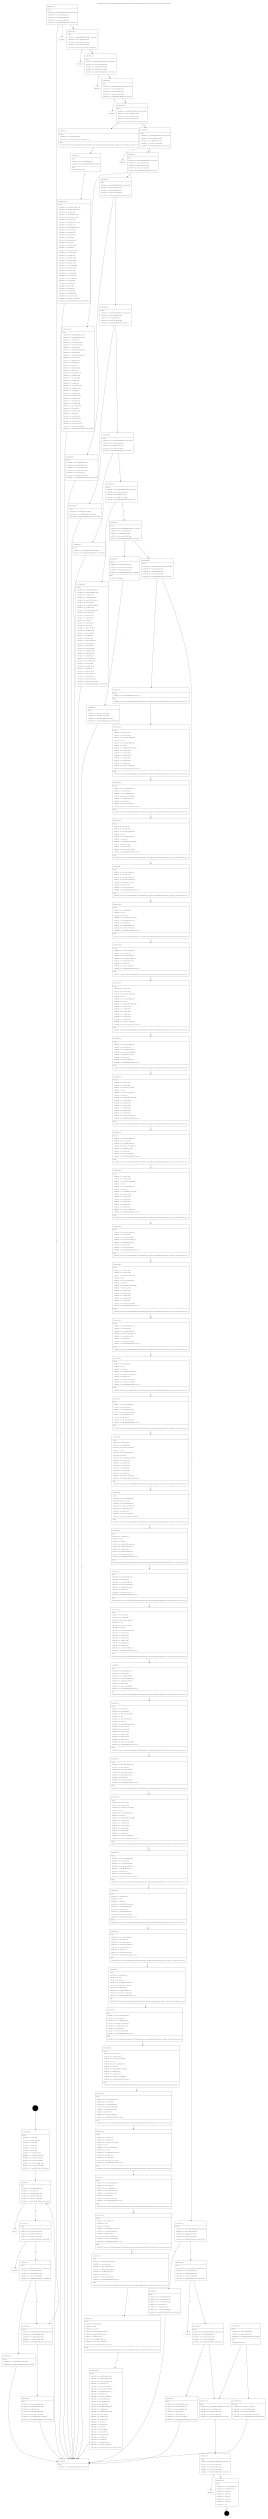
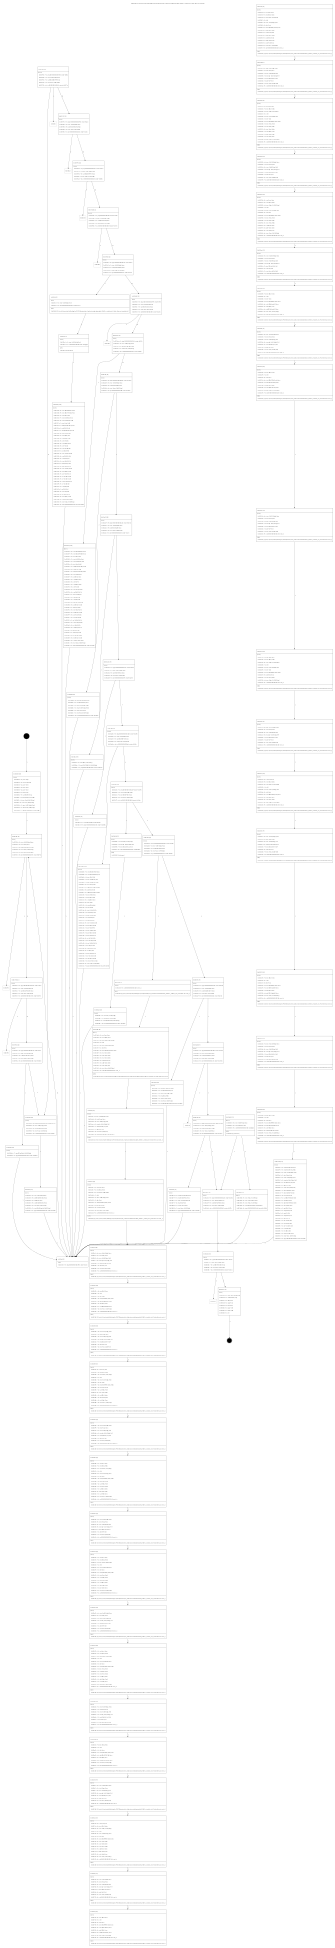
(149, 1586) -> none
